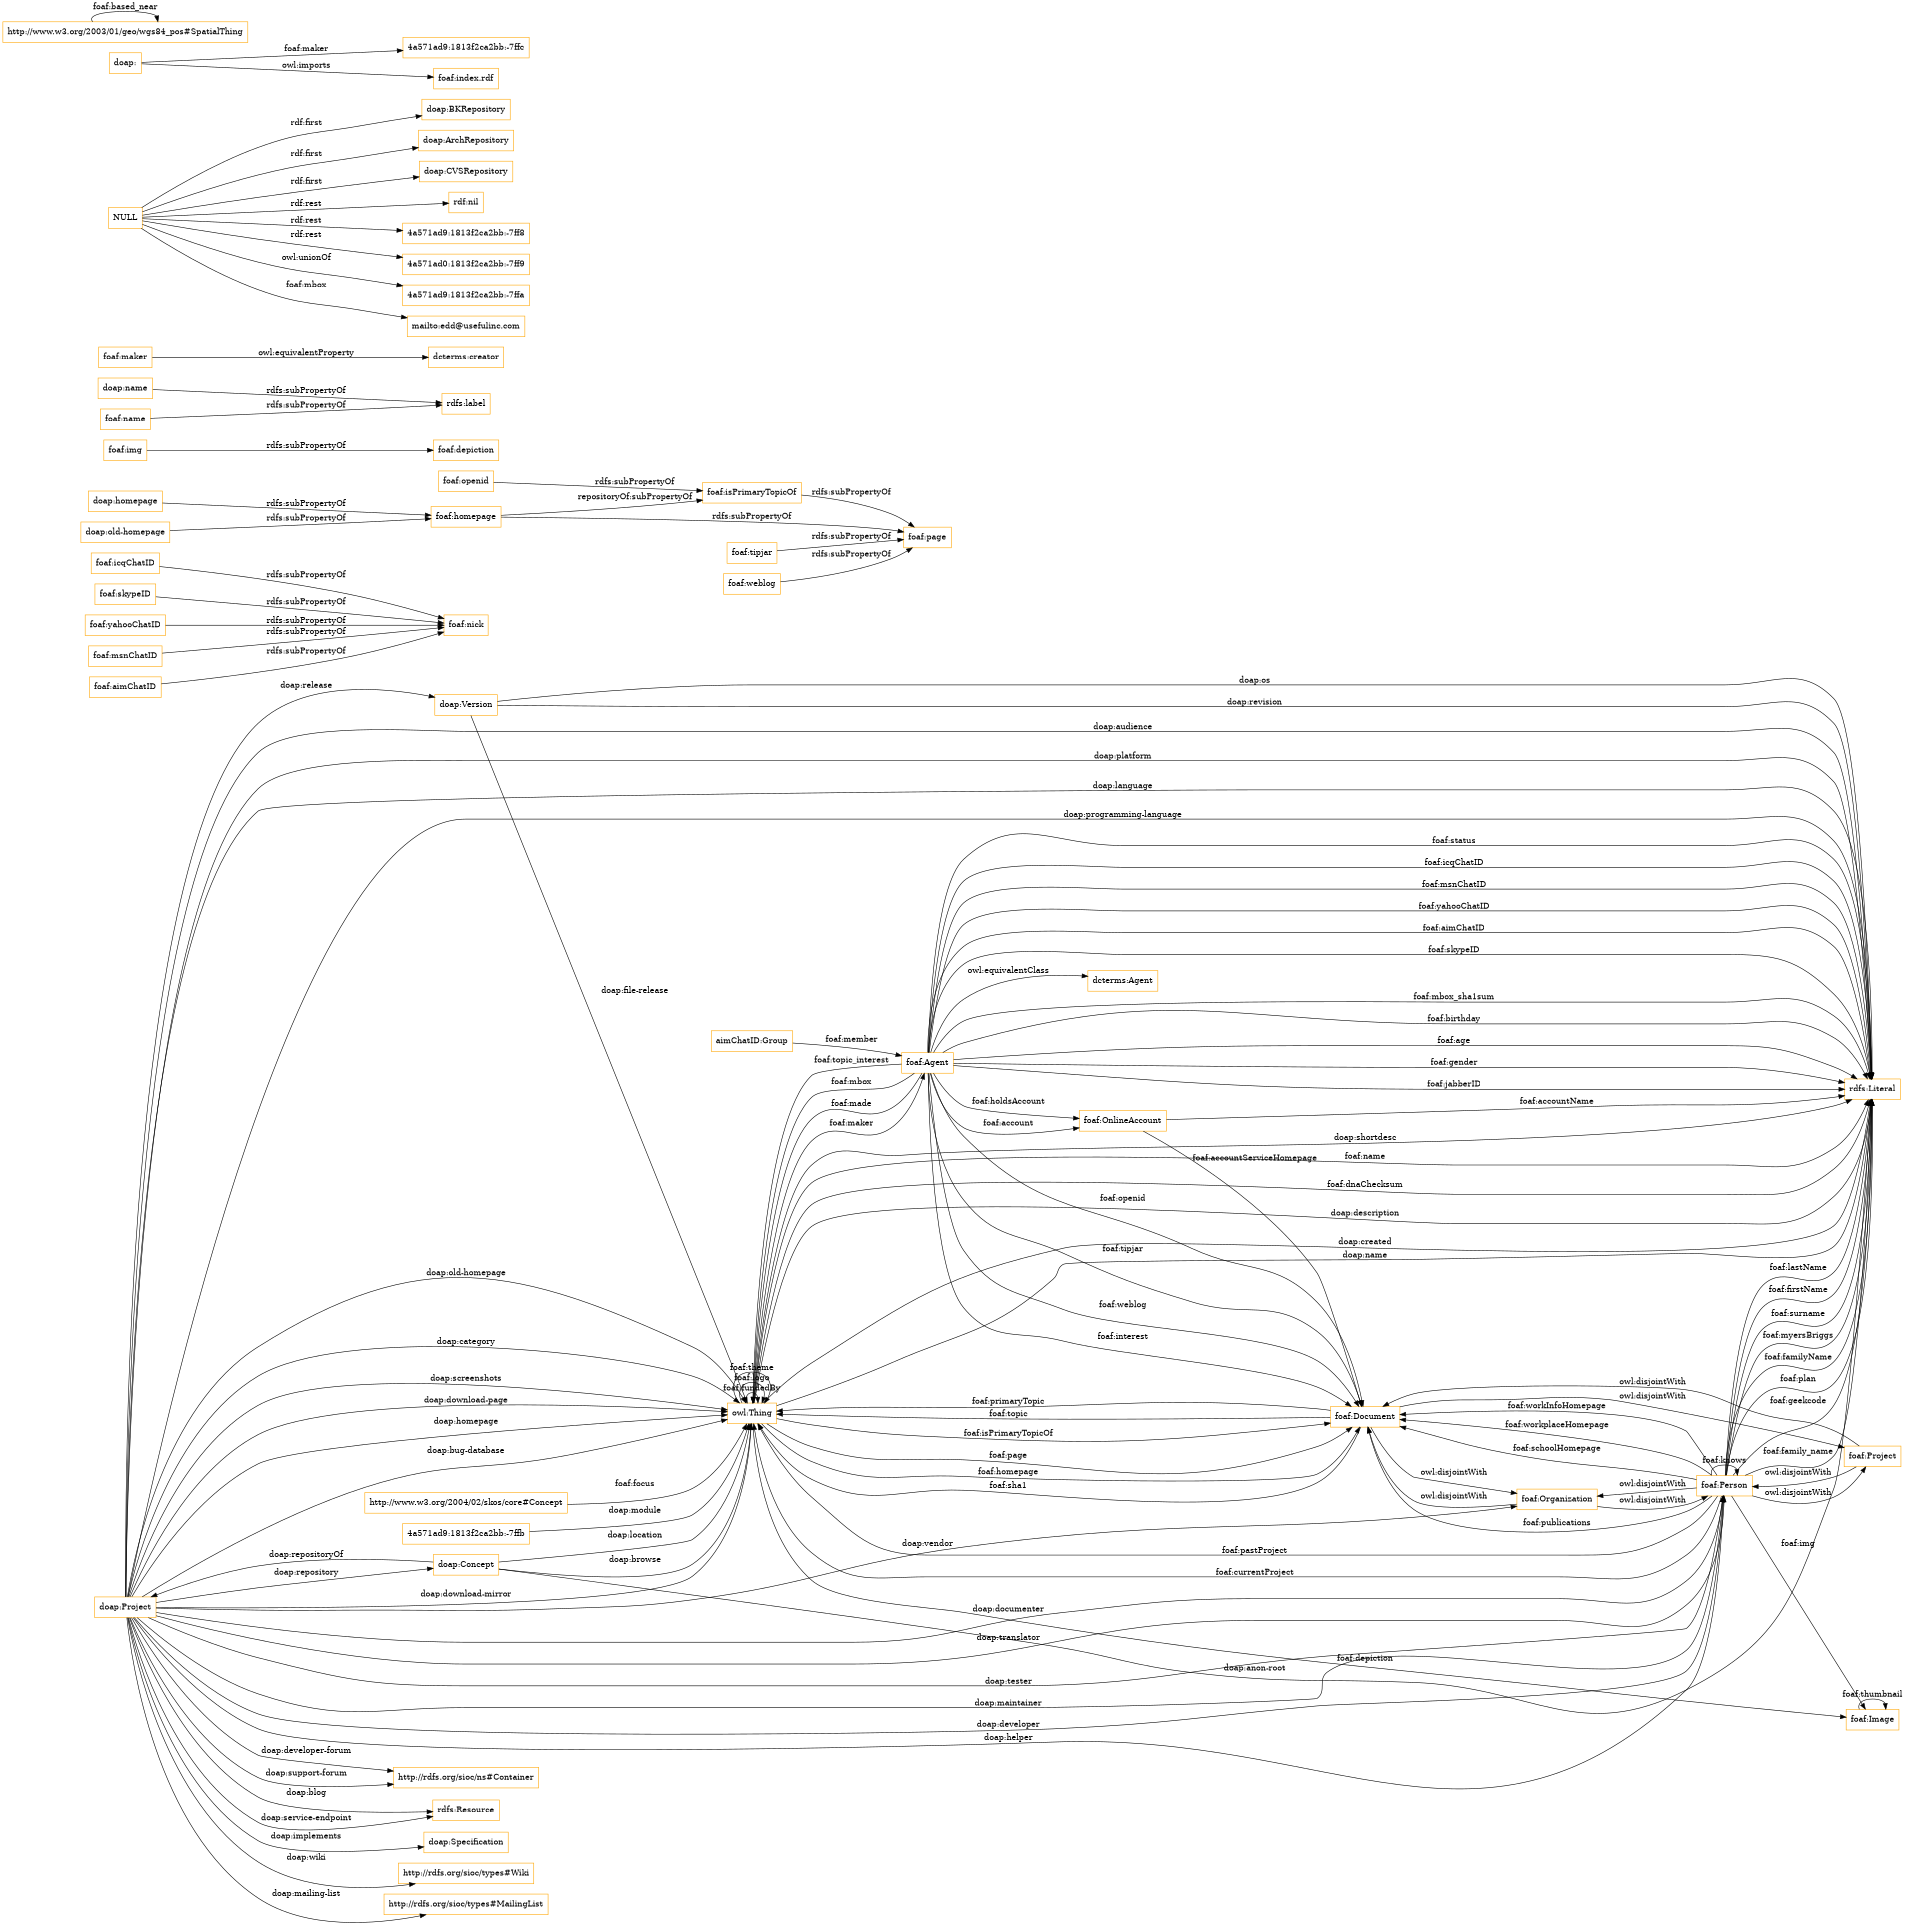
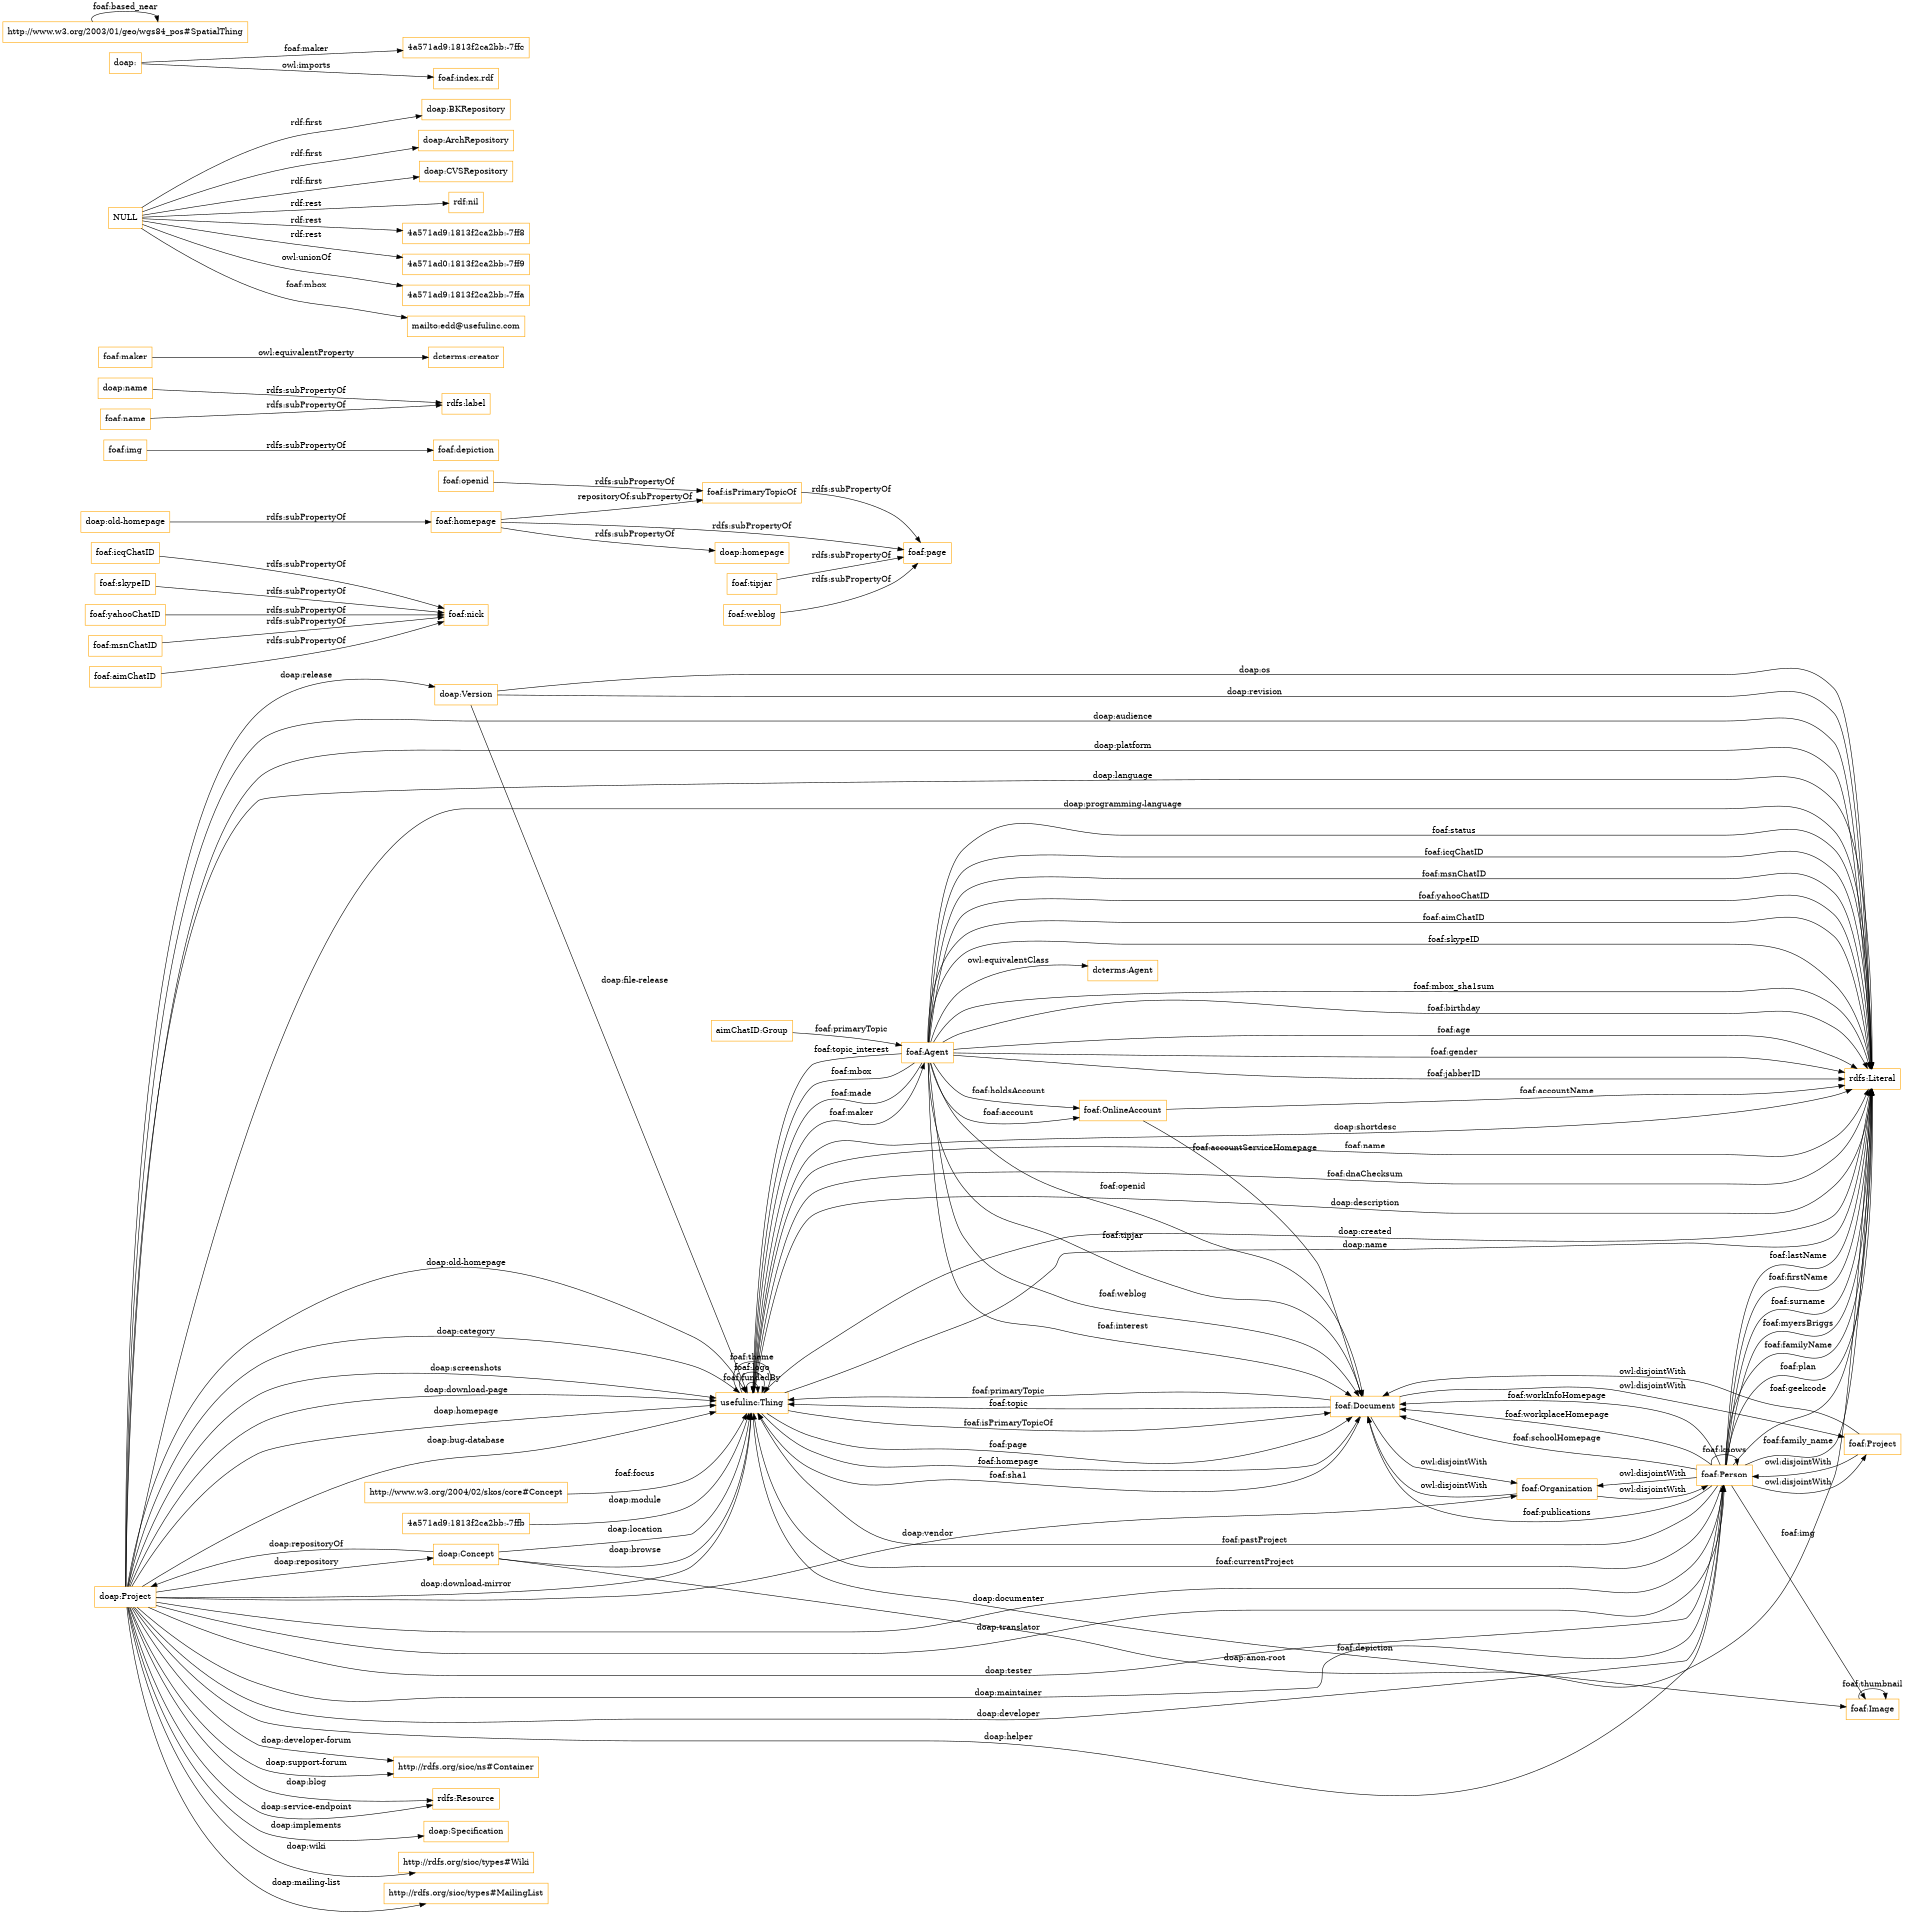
(294, 509) -> (605, 542)
(852, 1040) -> (852, 1029)
(752, 1413) -> (752, 1403)
